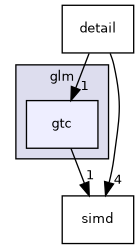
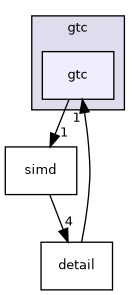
(62, 77) -> (78, 28)
(119, 118) -> (57, 212)
